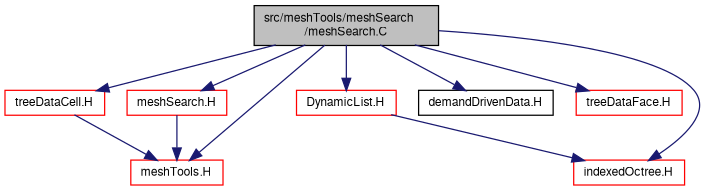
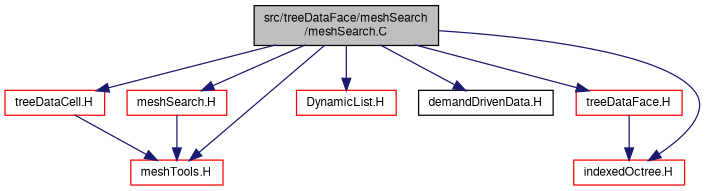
(346, 26) -> (346, 26)
(482, 136) -> (629, 131)
